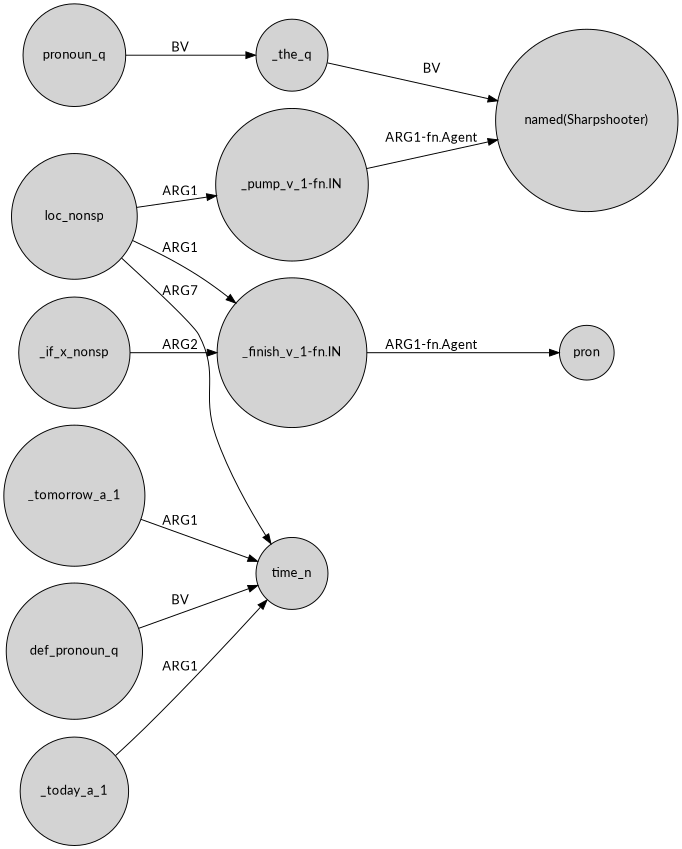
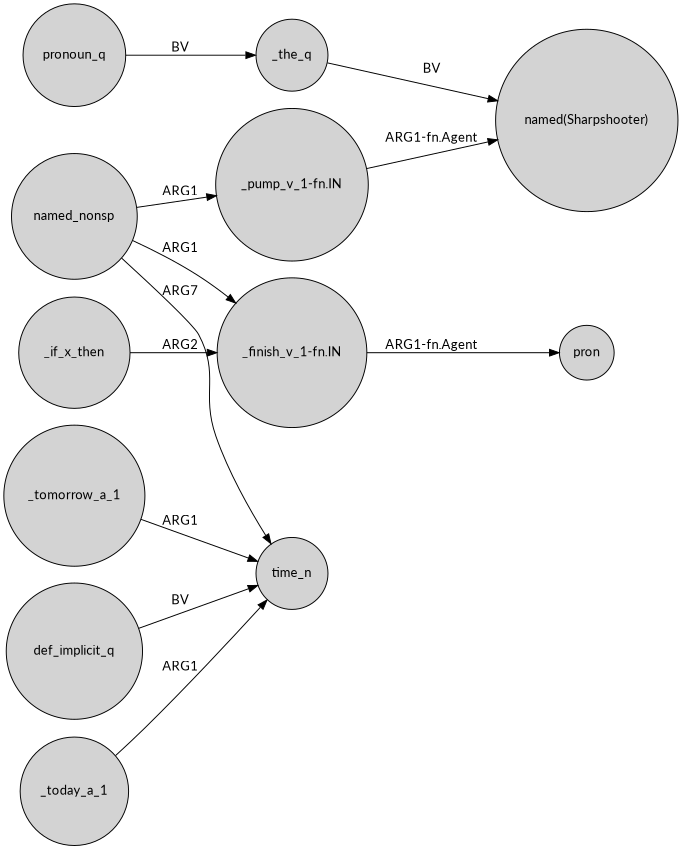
(74, 216) -> (74, 216)
(74, 353) -> (74, 353)
(74, 651) -> (74, 651)
